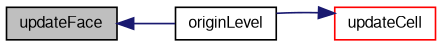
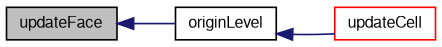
(297, 13) -> (314, 34)
